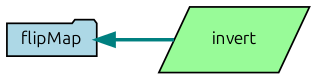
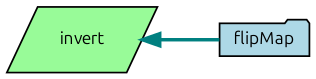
(144, 40) -> (190, 40)
